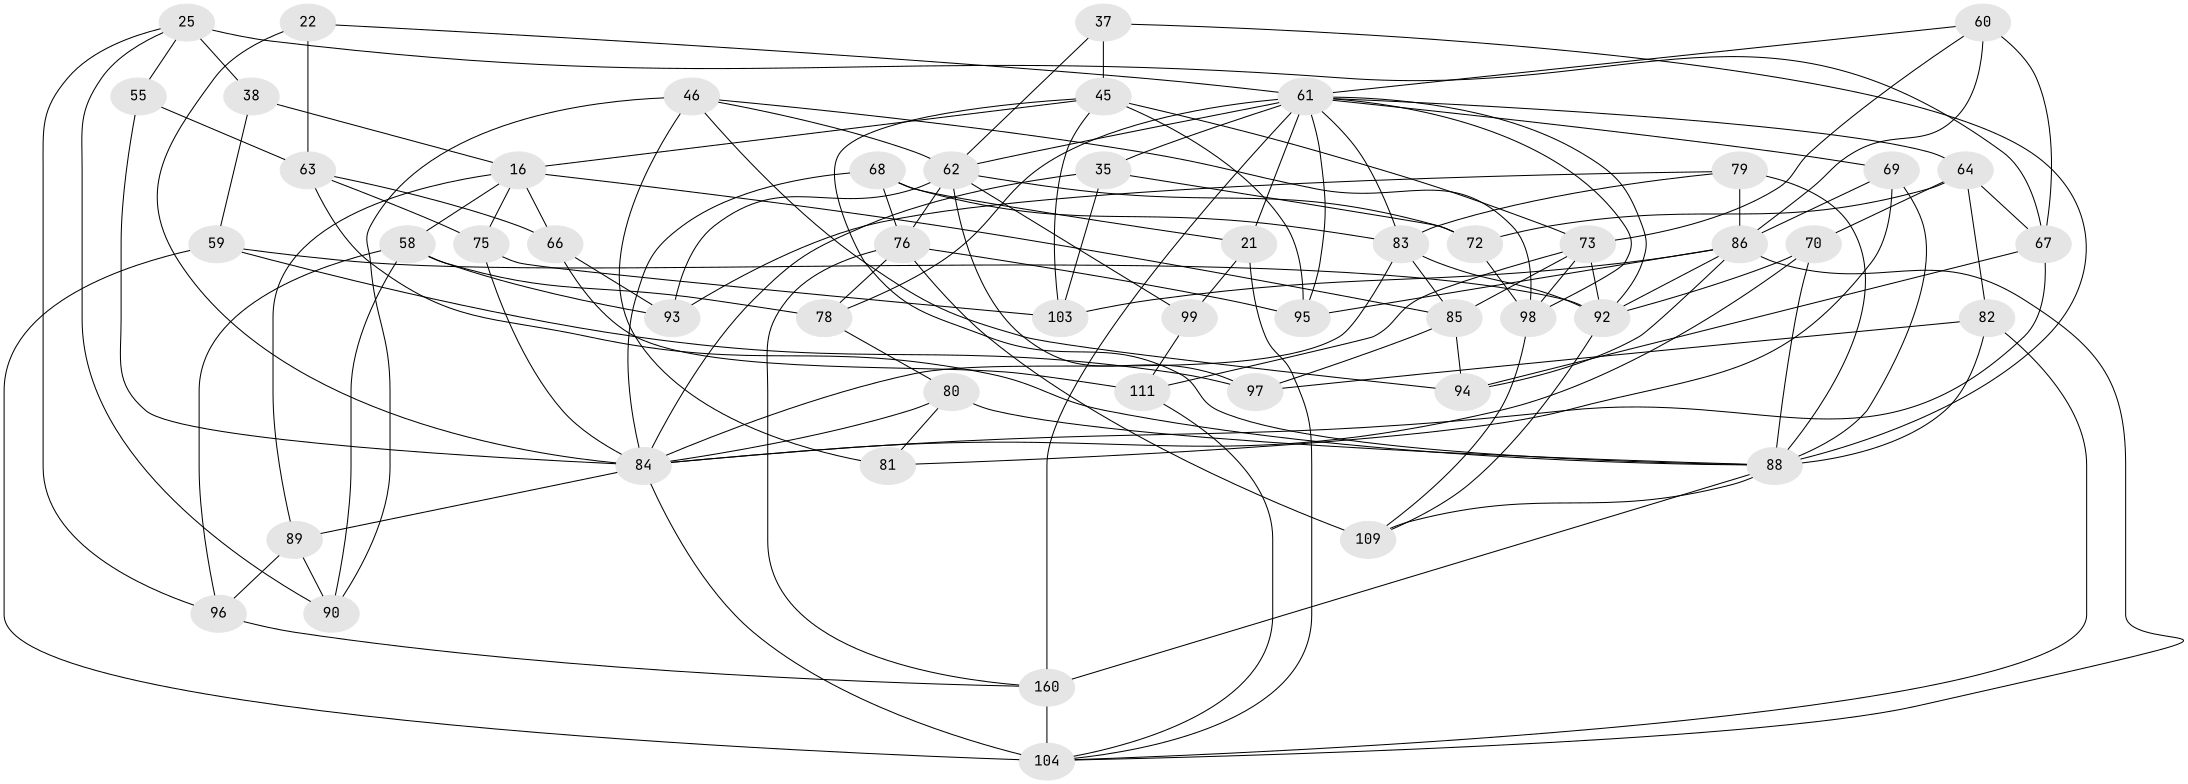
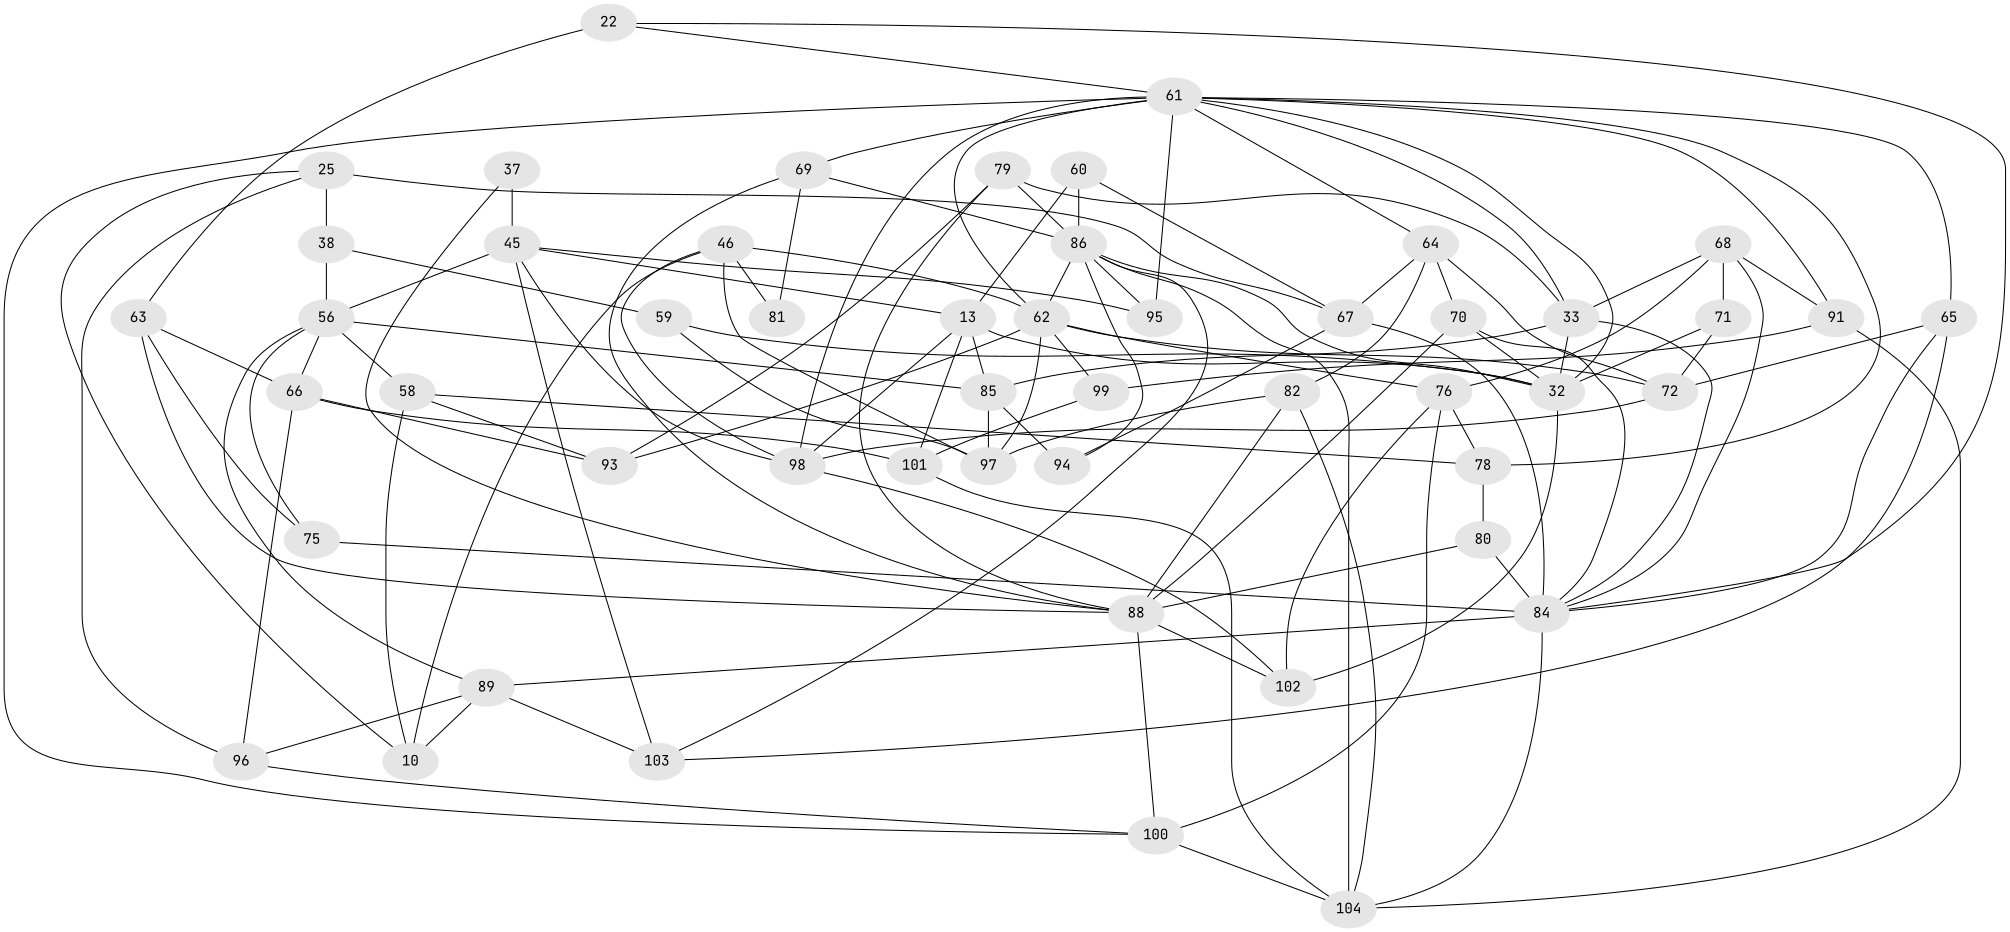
(1722, 51) -> none
(139, 96) -> none
(1028, 96) -> (1060, 281)
(518, 170) -> (326, 318)
(1103, 170) -> (1949, 318)
(1249, 244) -> (1836, 318)
(1401, 244) -> (1571, 318)
(1588, 244) -> (968, 318)
(1104, 277) -> none
(754, 288) -> (572, 725)
(1602, 318) -> (1557, 392)
none -> (1723, 318)
(1053, 342) -> (825, 384)
(1027, 348) -> (625, 390)
(203, 371) -> (267, 577)
(1142, 392) -> (915, 466)
(920, 429) -> none
(1368, 540) -> (1288, 688)
(332, 614) -> (411, 762)
(1047, 688) -> (1156, 835)
(265, 703) -> none
